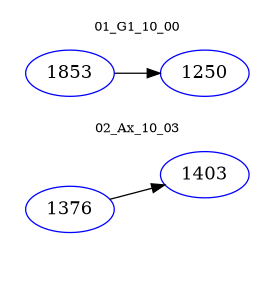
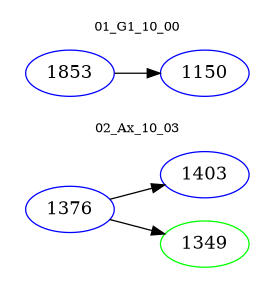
(205, 73) -> (205, 73)
none -> (205, 244)
